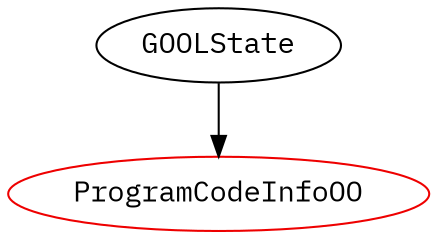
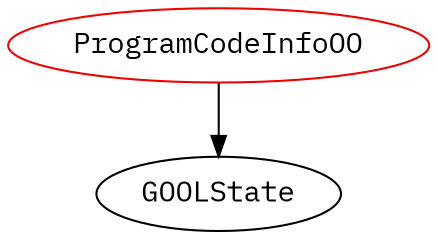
(219, 110) -> (219, 110)
